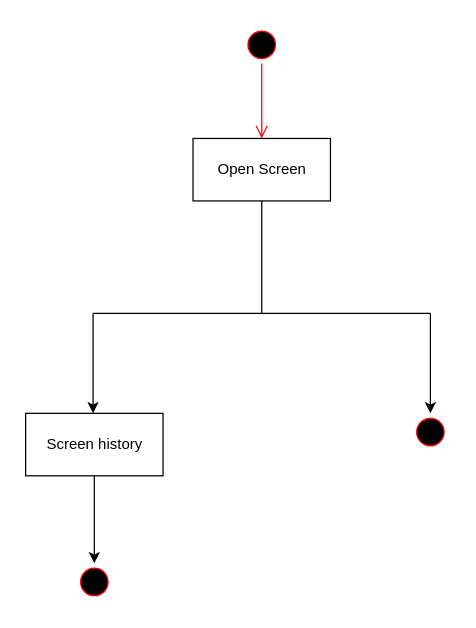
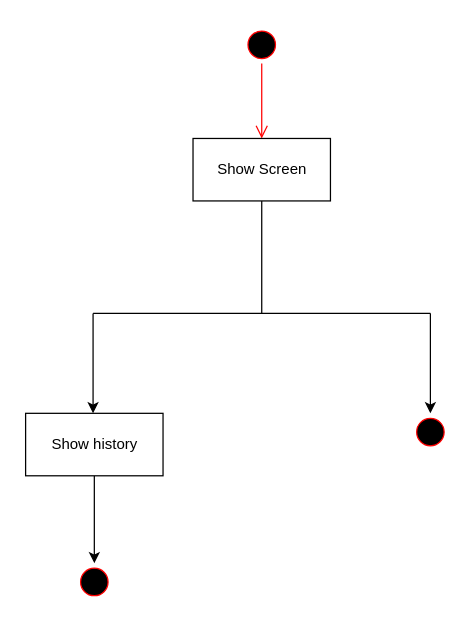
(263, 169) -> (263, 169)
(95, 444) -> (95, 444)
